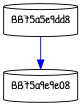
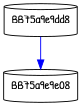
(41, 20) -> (41, 20)
